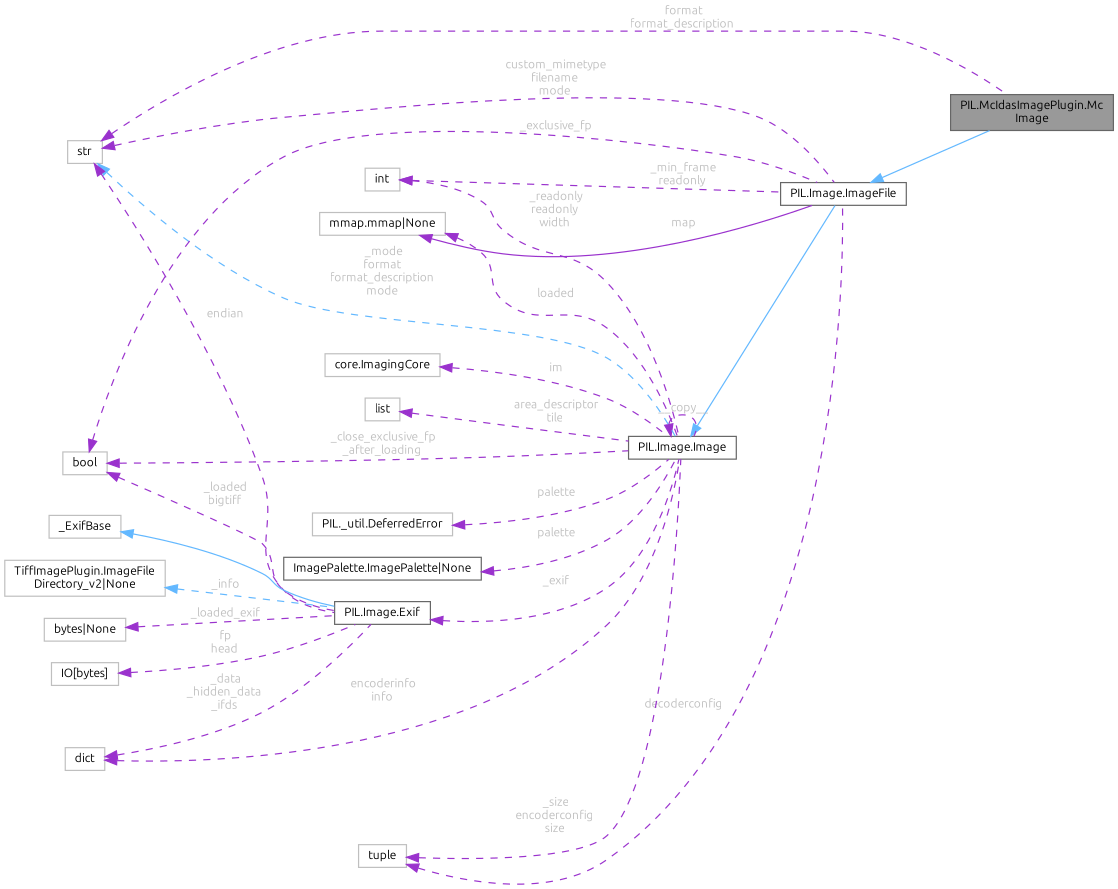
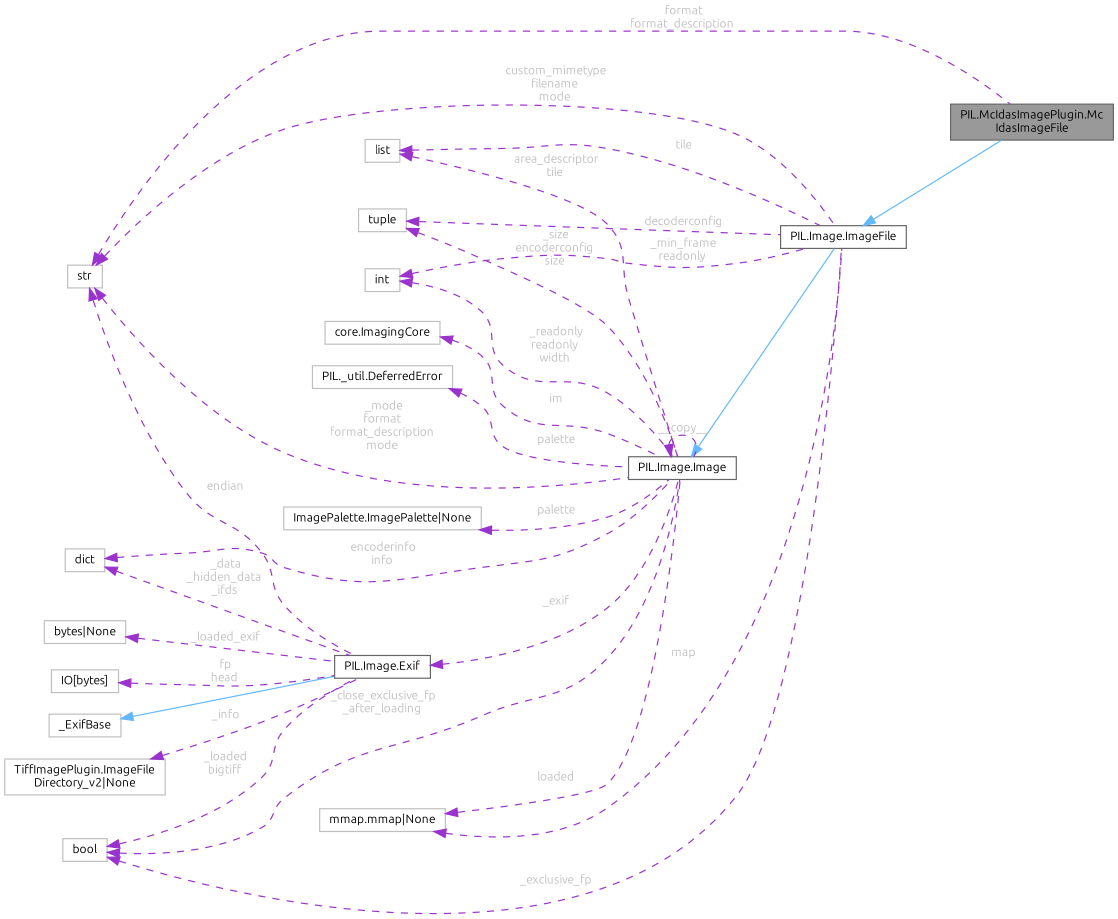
(1032, 113) -> (1032, 122)
none -> (623, 152)
(624, 252) -> (748, 631)
(390, 319) -> (335, 470)
(383, 569) -> (383, 518)
(256, 598) -> (263, 722)
